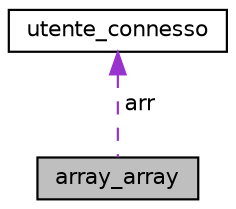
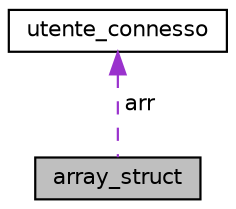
(118, 178) -> (118, 178)
